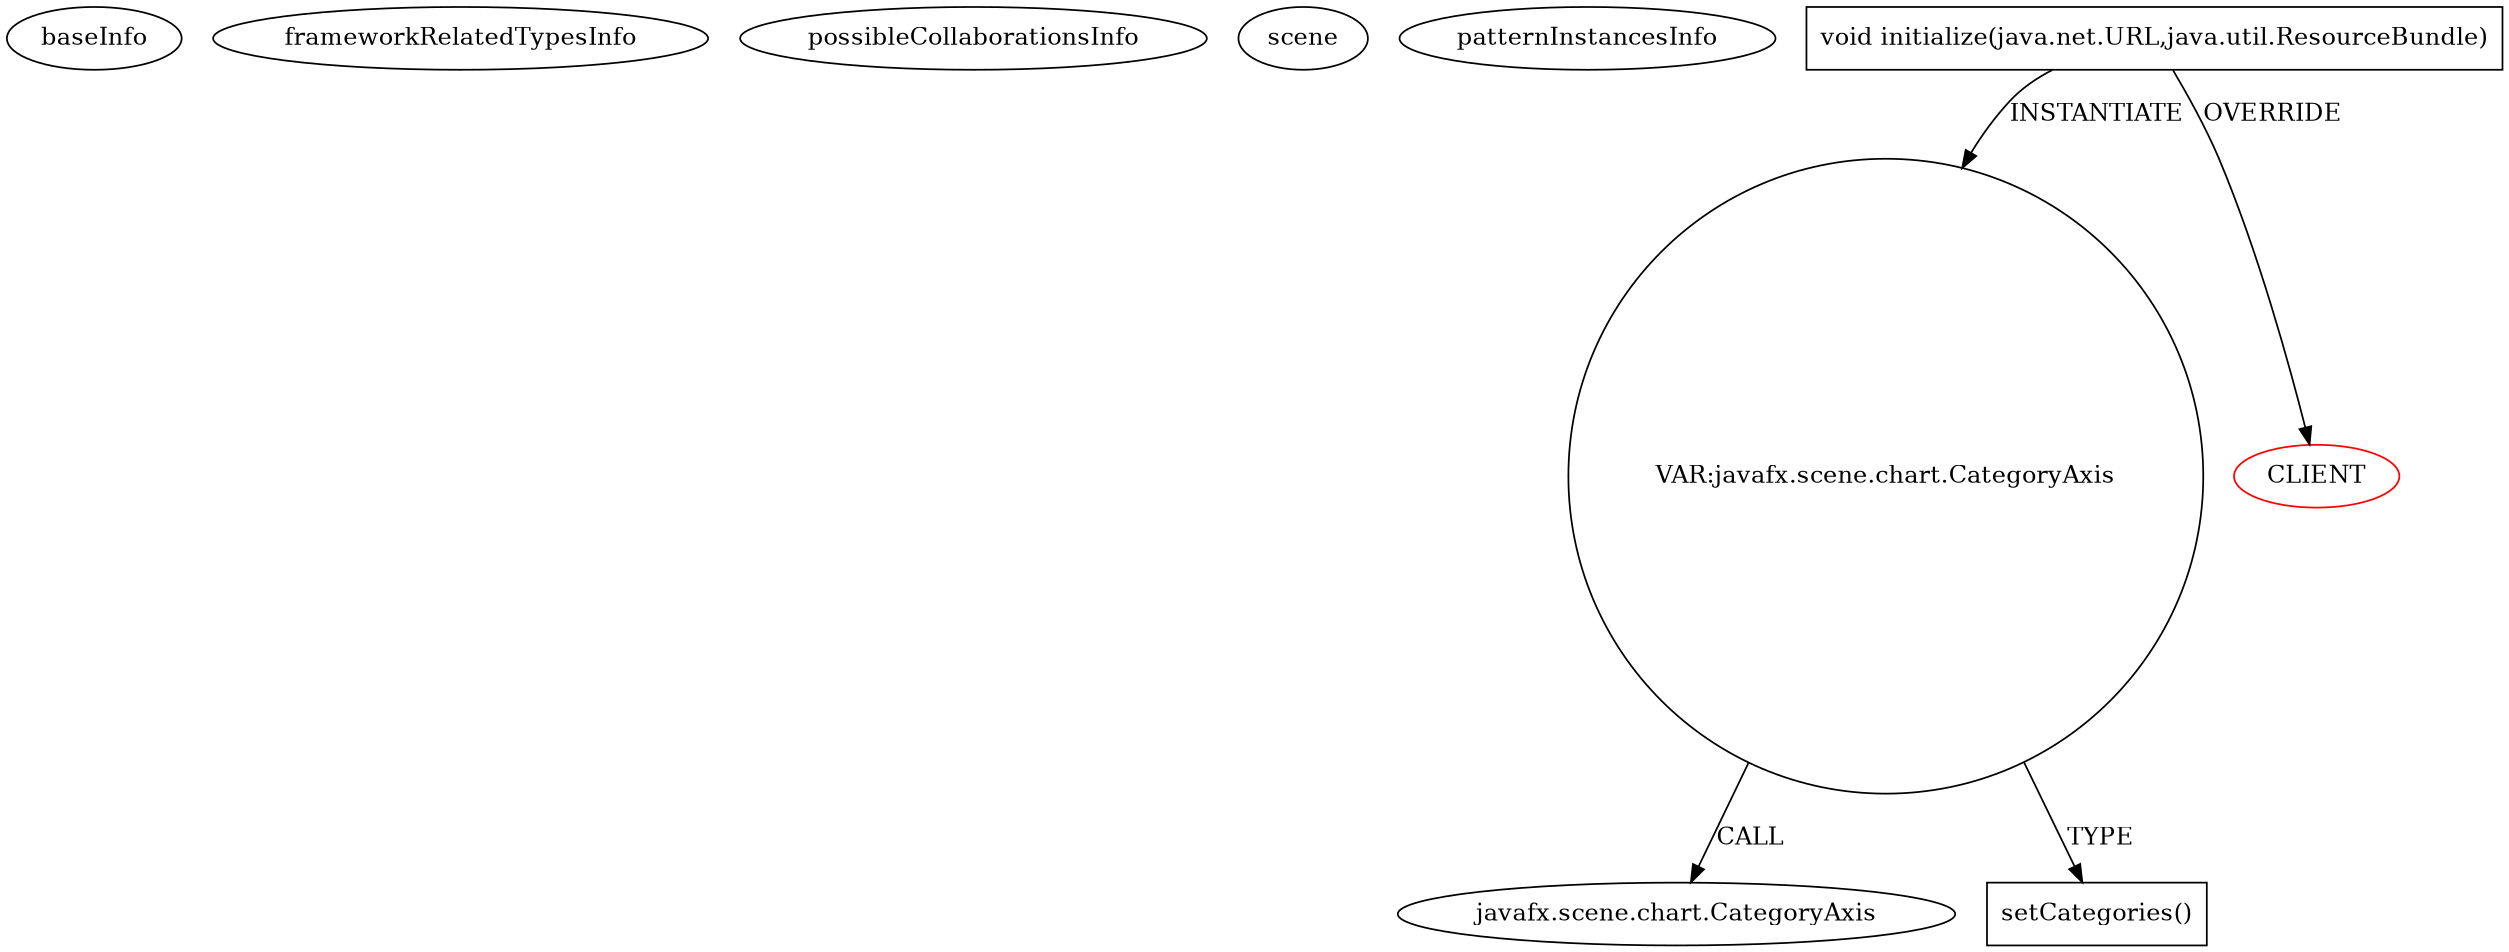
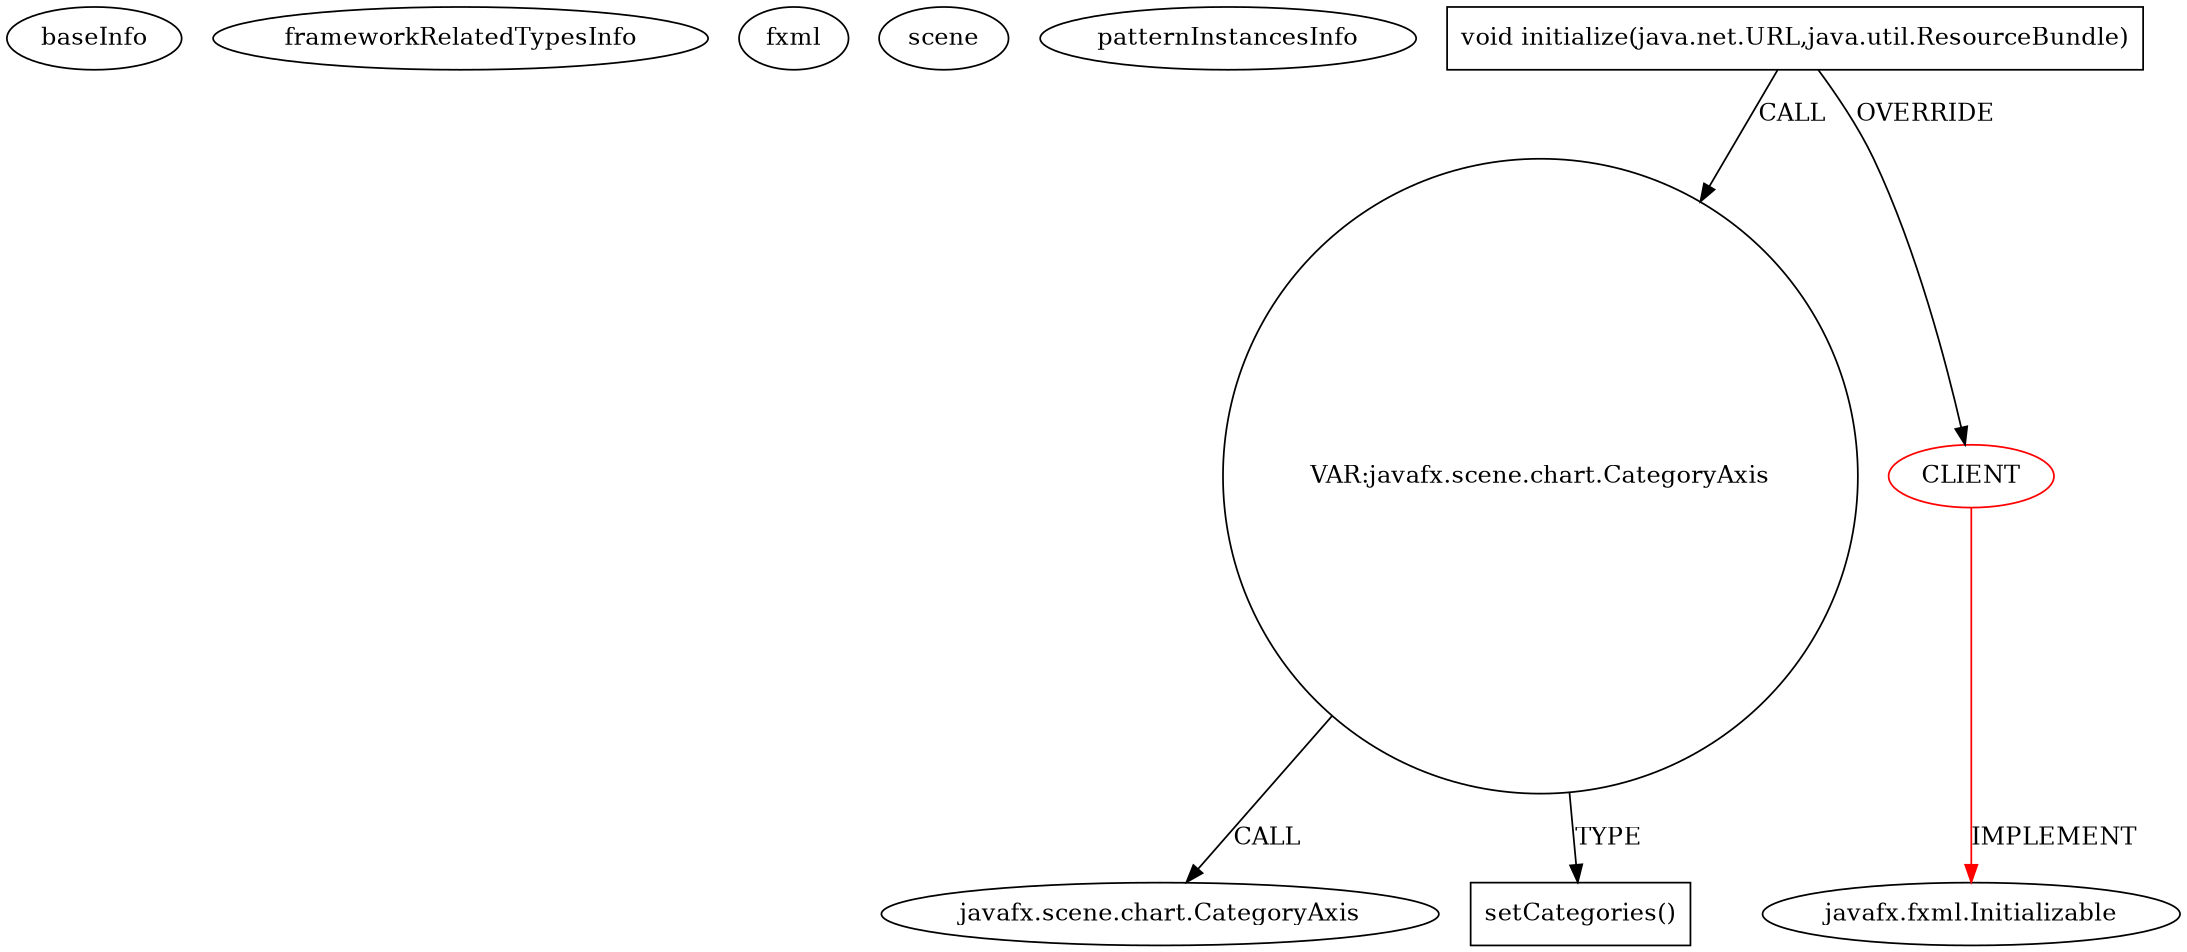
(973, 38) -> (794, 38)
(2097, 114) -> (1792, 114)
none -> (1971, 914)
